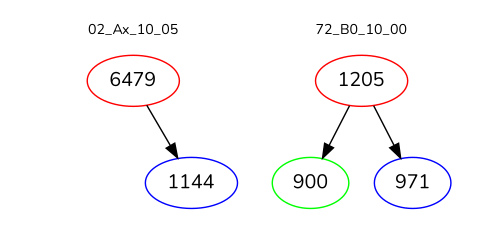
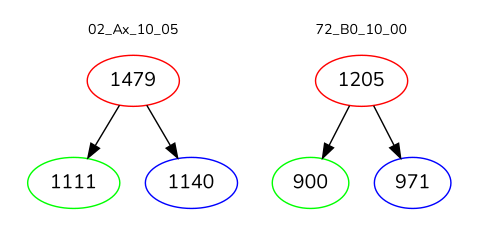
(133, 81) -> (133, 81)
none -> (74, 183)
(191, 183) -> (191, 183)
